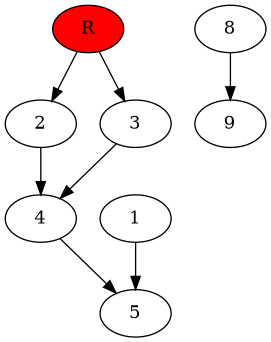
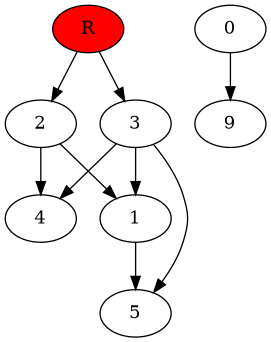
(230, 29) -> (230, 29)
none -> (82, 165)
none -> (136, 165)
(83, 261) -> (187, 212)
